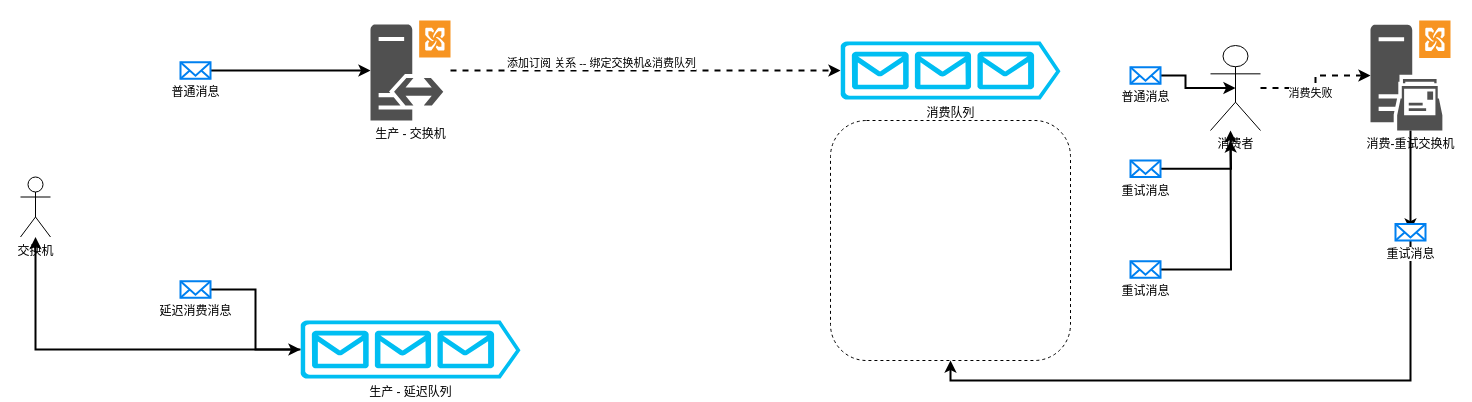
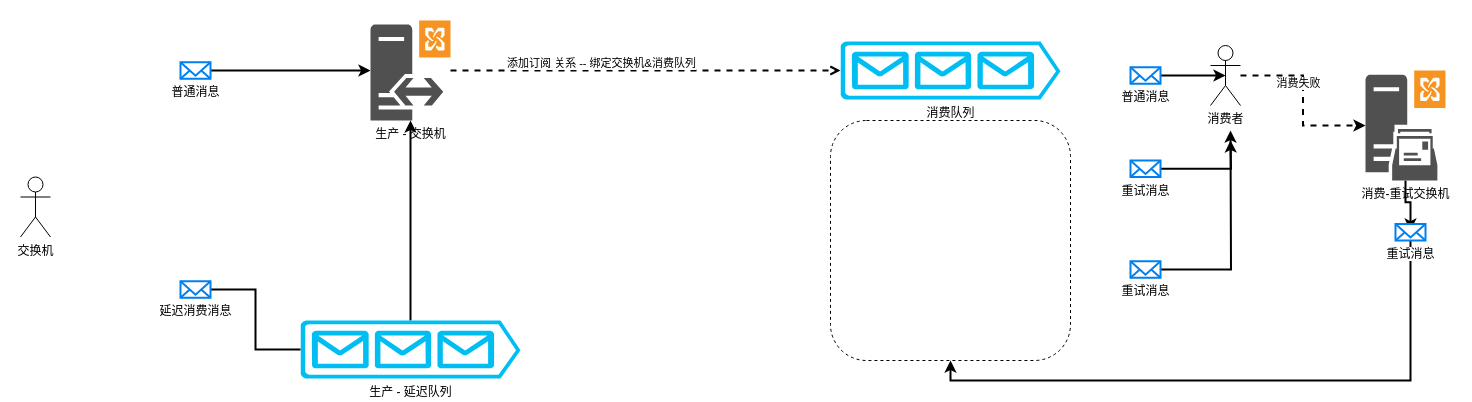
(830, 71) -> (831, 71)
(1411, 76) -> (1406, 126)
(1236, 88) -> (1226, 76)
(256, 346) -> (256, 346)
(94, 350) -> (411, 225)
